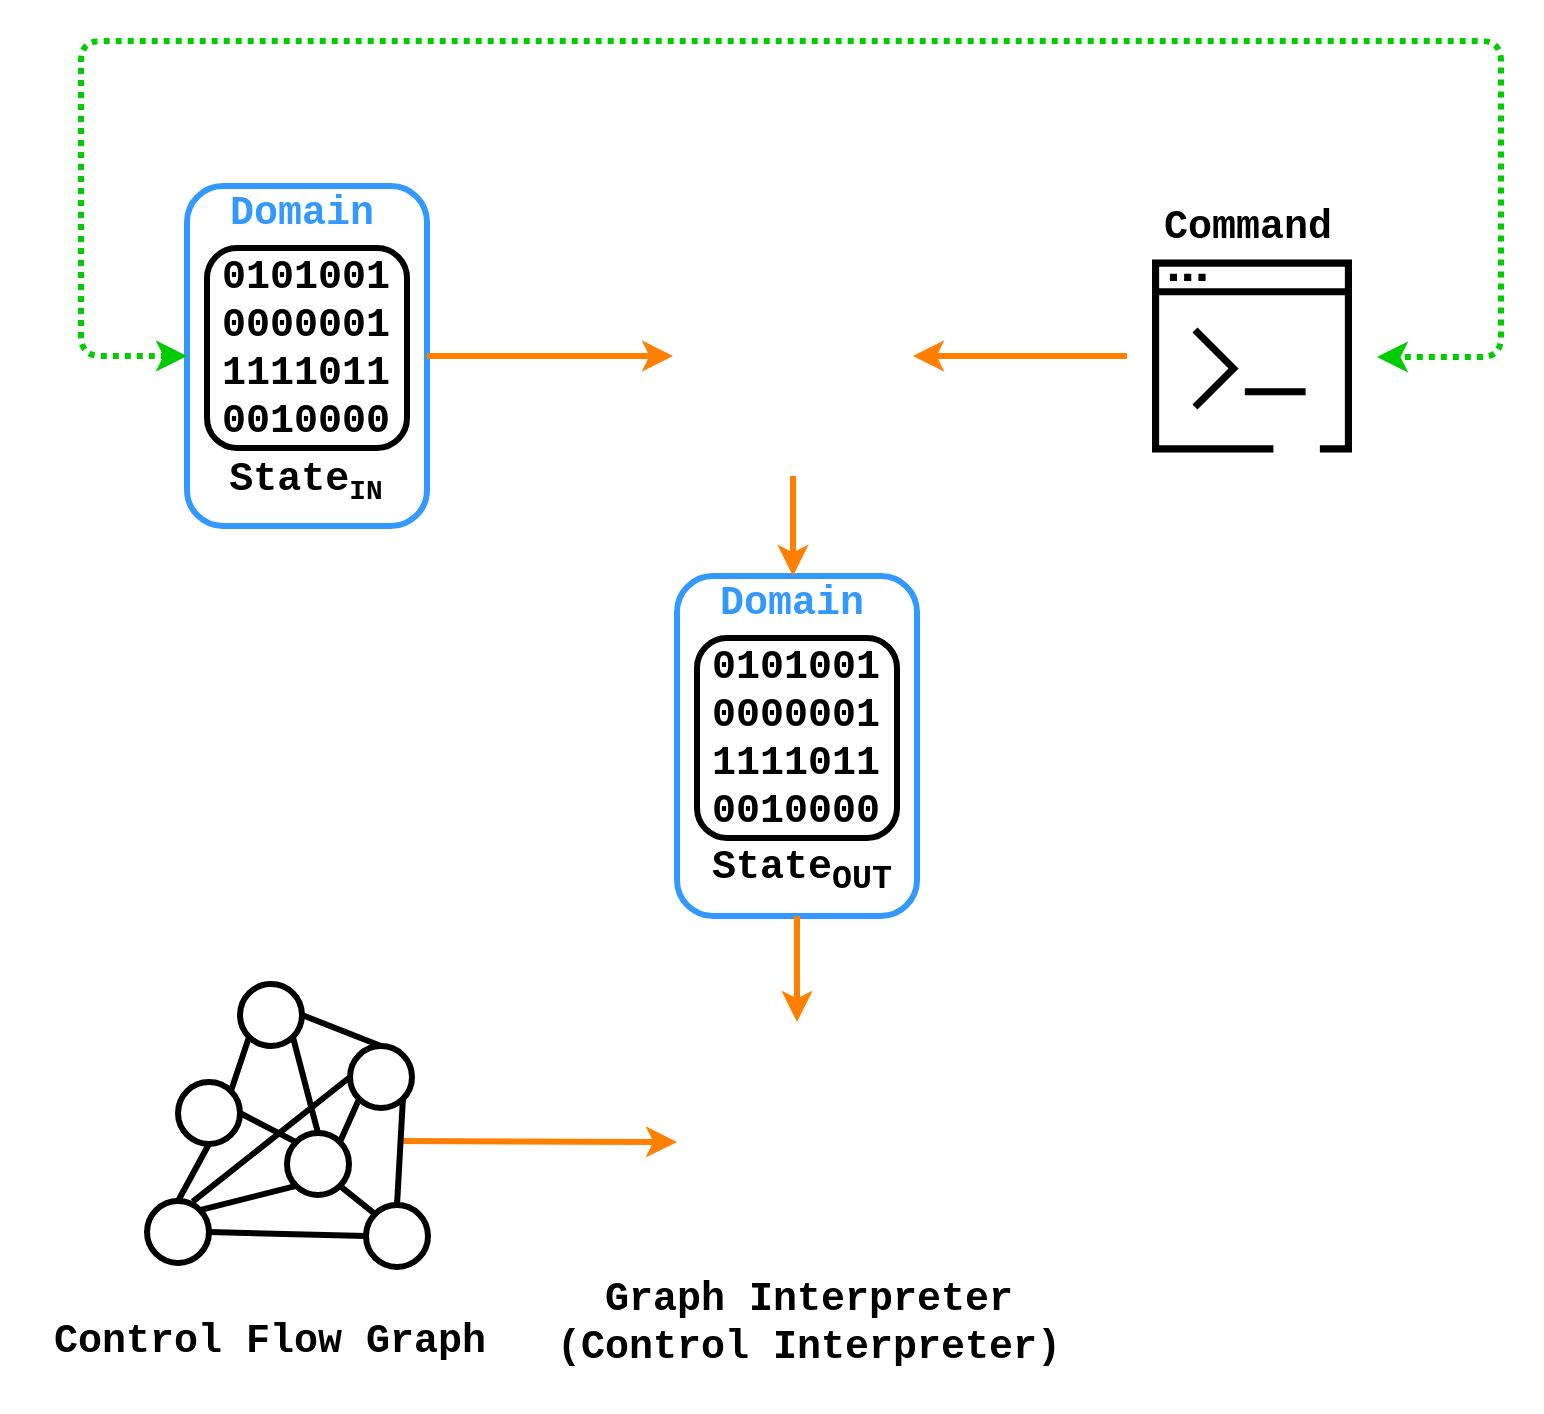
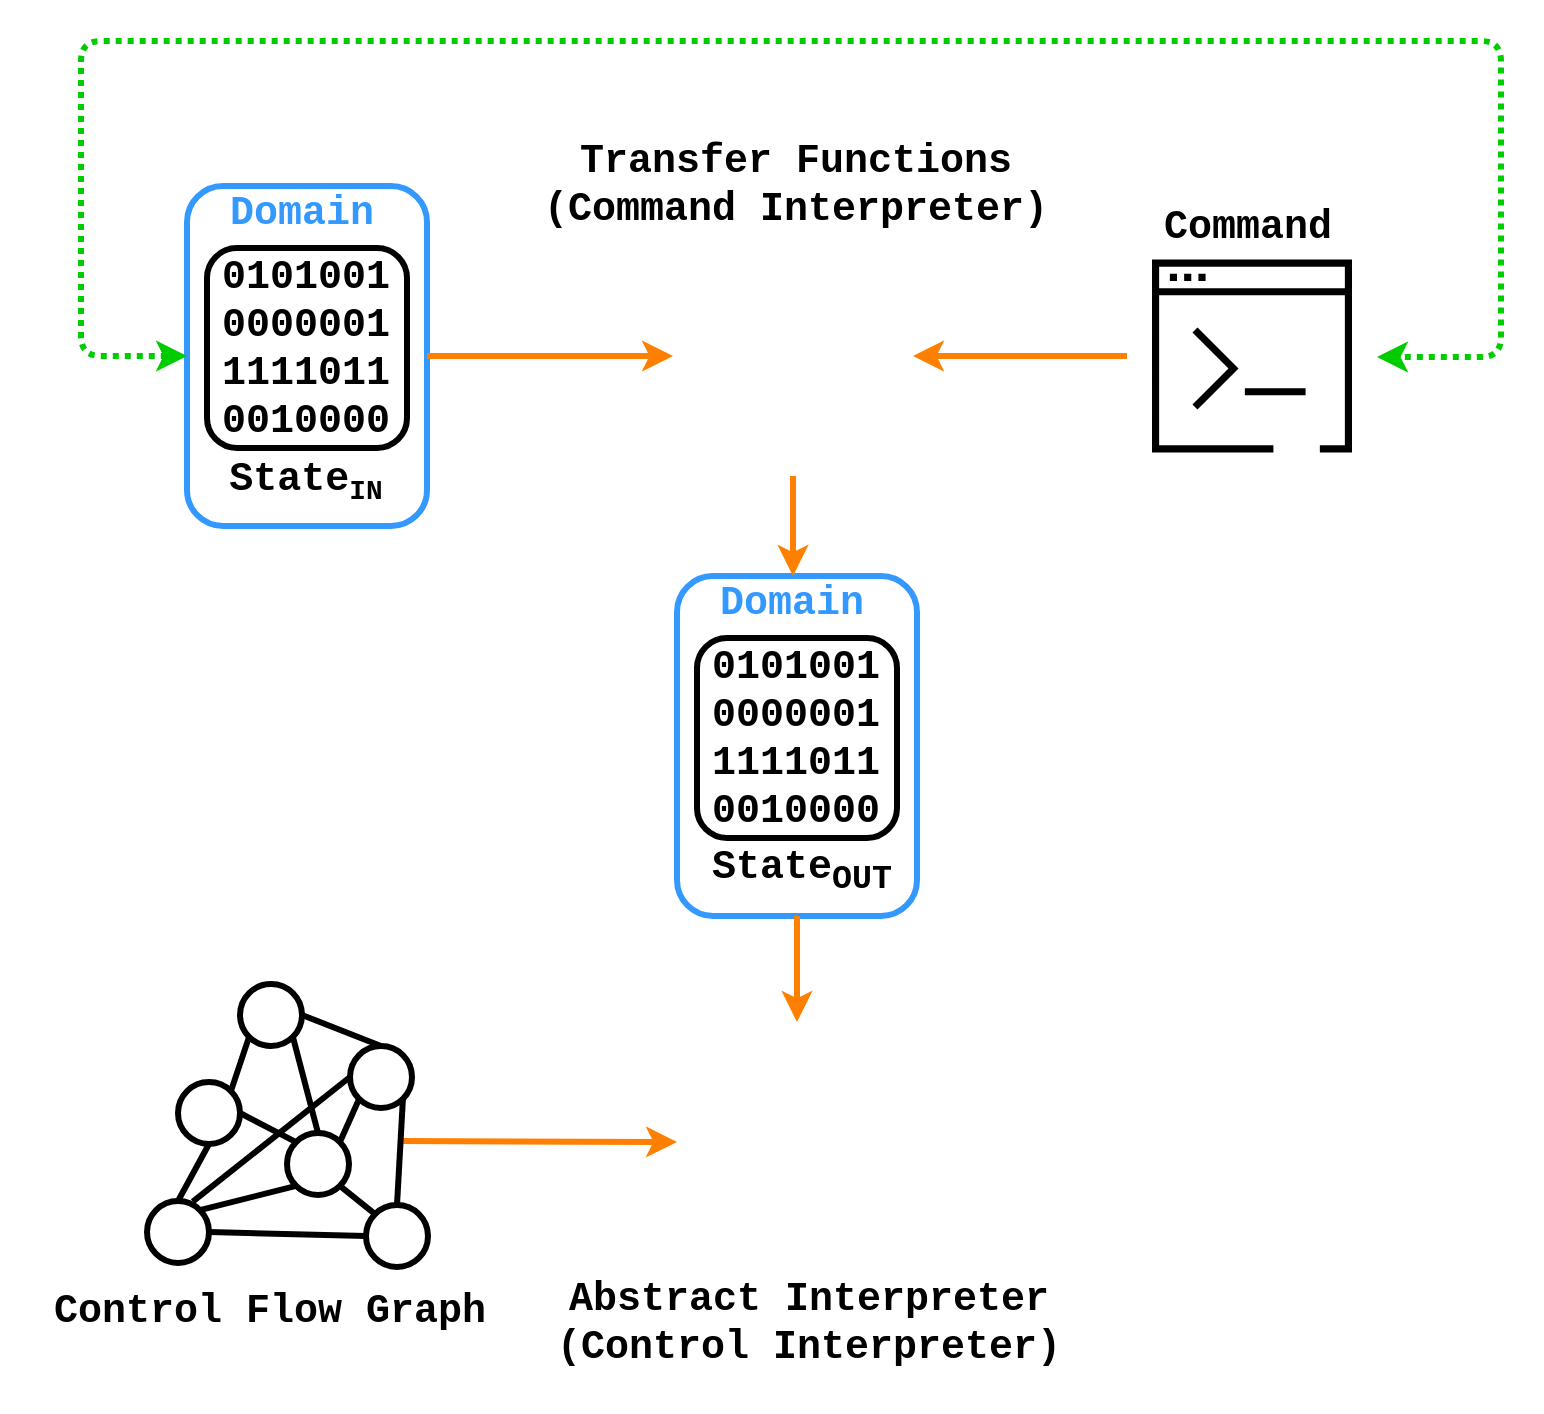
none -> (797, 185)
(810, 1323) -> (810, 1323)
(271, 1341) -> (271, 1311)
